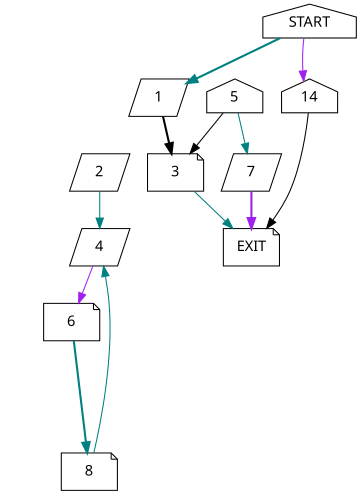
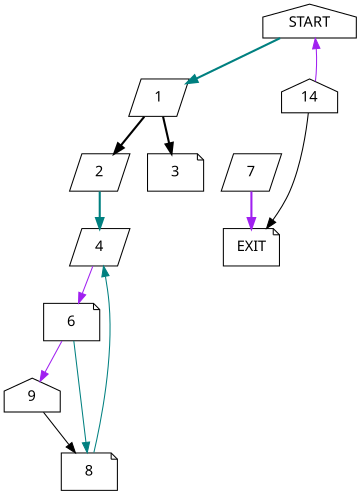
(303, 54) -> (317, 65)
(235, 98) -> none
none -> (133, 131)
(100, 205) -> (100, 205)
(210, 206) -> none
(80, 392) -> (80, 392)
none -> (32, 397)
